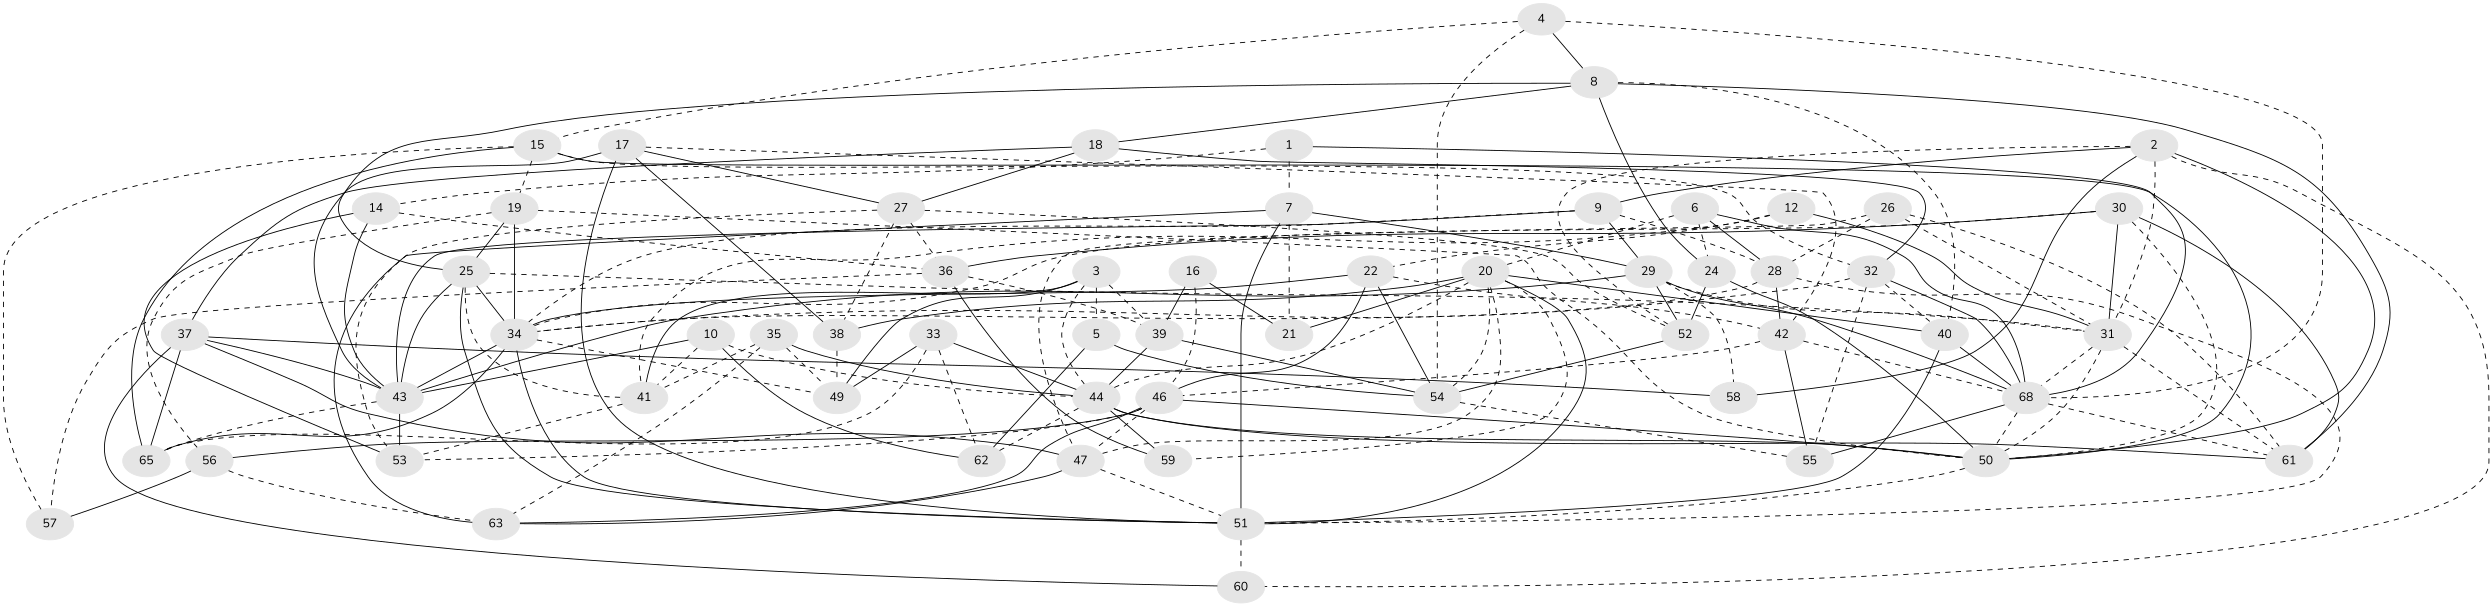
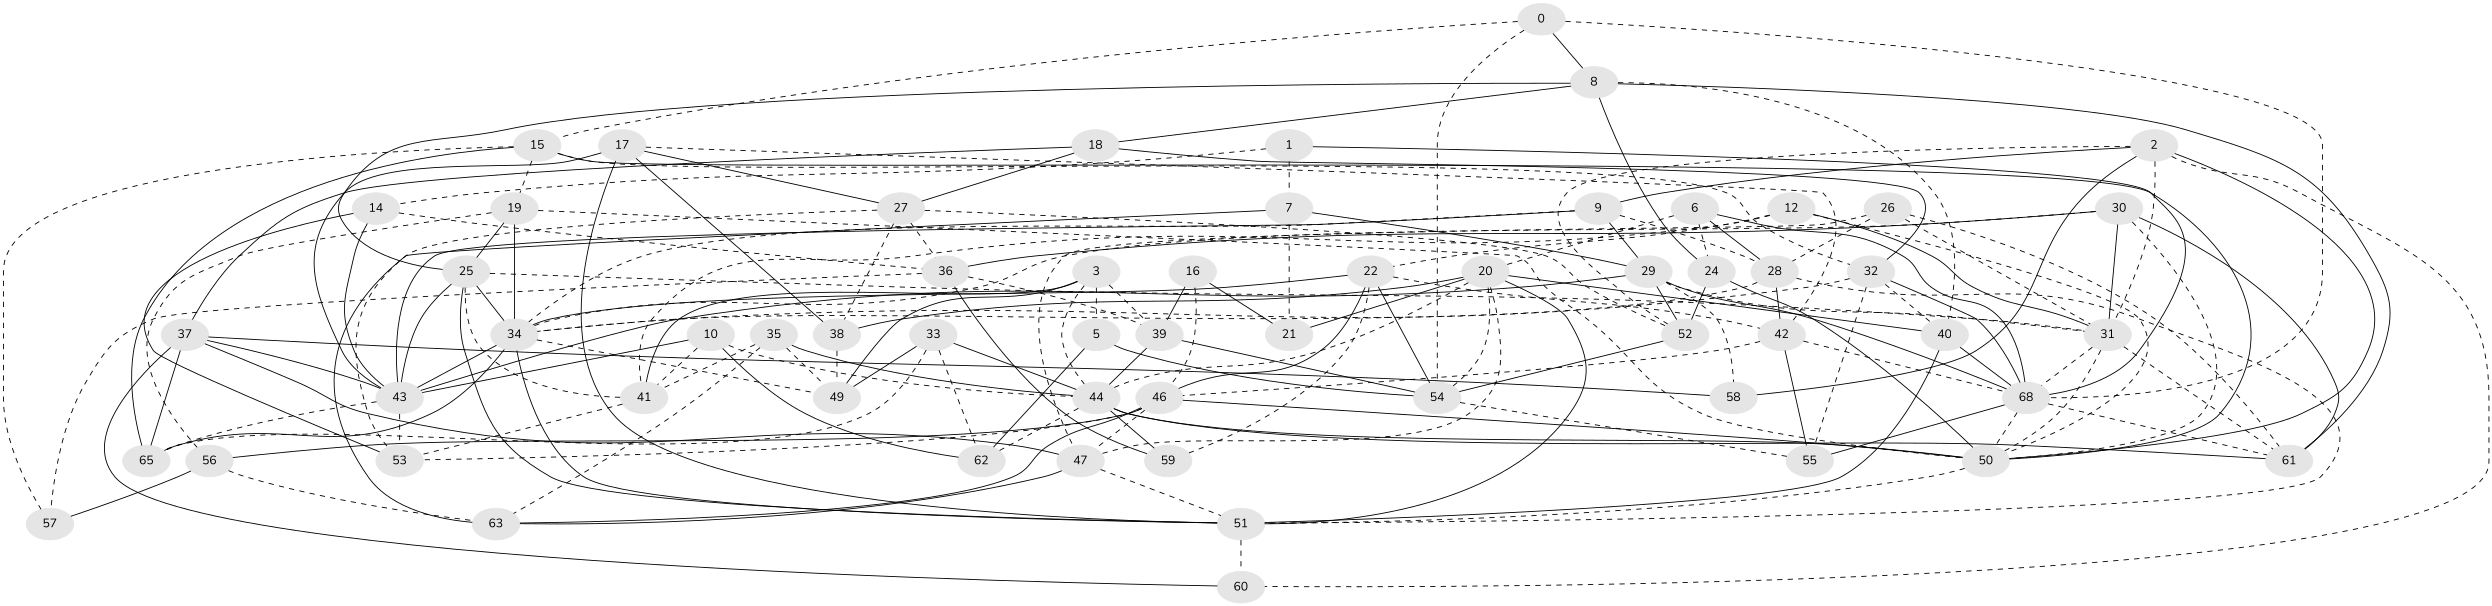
(1542, 19) -> (1542, 19)
none -> (2081, 290)
(1241, 347) -> none
(400, 430) -> (400, 430)
(1479, 434) -> (1297, 396)
